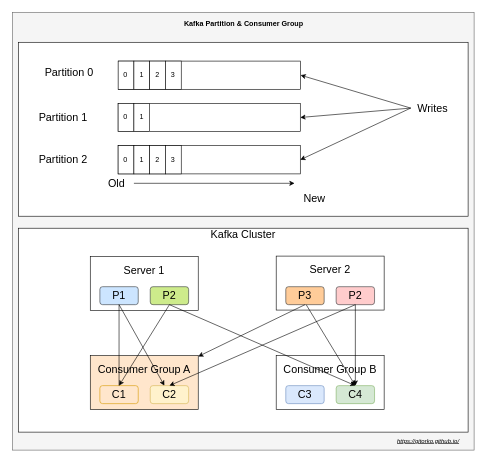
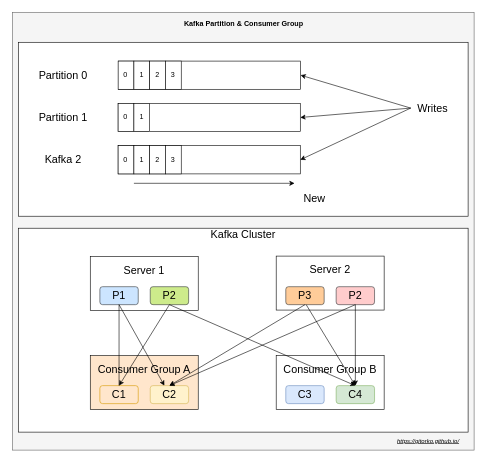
(70, 72) -> (64, 75)
(63, 160) -> (63, 160)
(117, 183) -> none
(280, 317) -> (240, 344)
